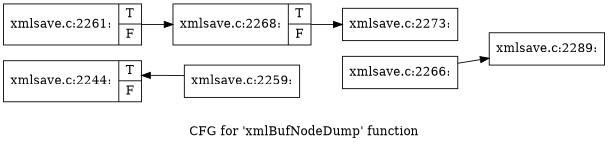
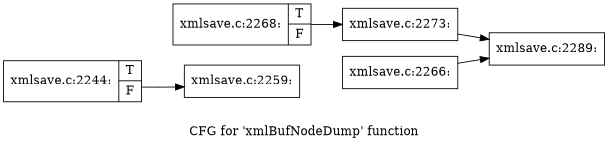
(73, 24) -> none
none -> (469, 36)
(167, 75) -> (159, 87)
